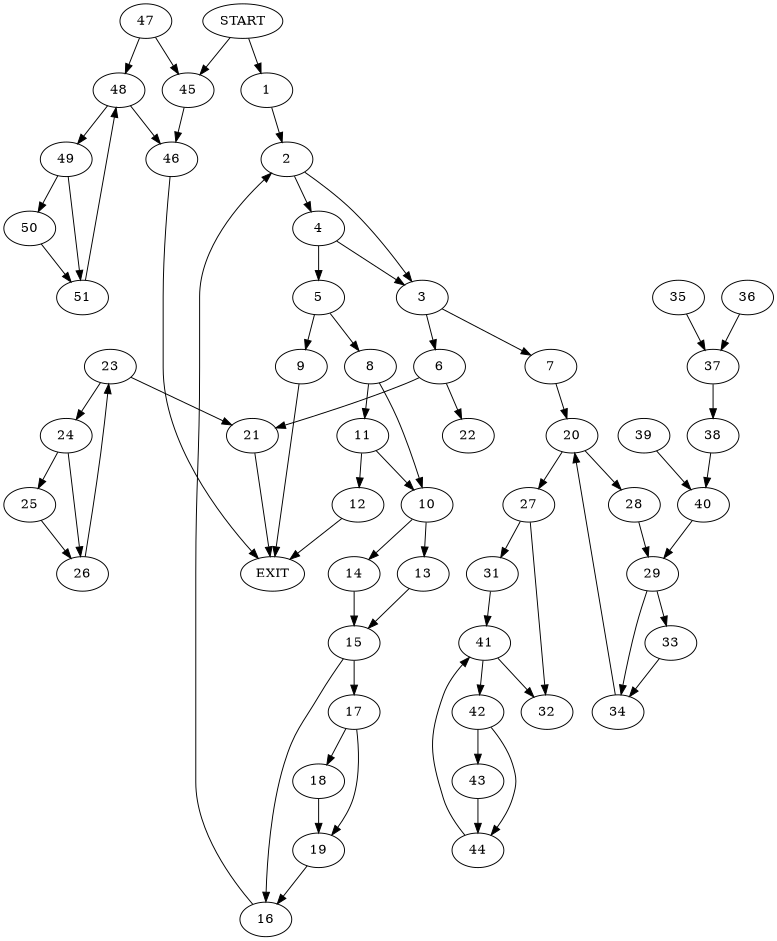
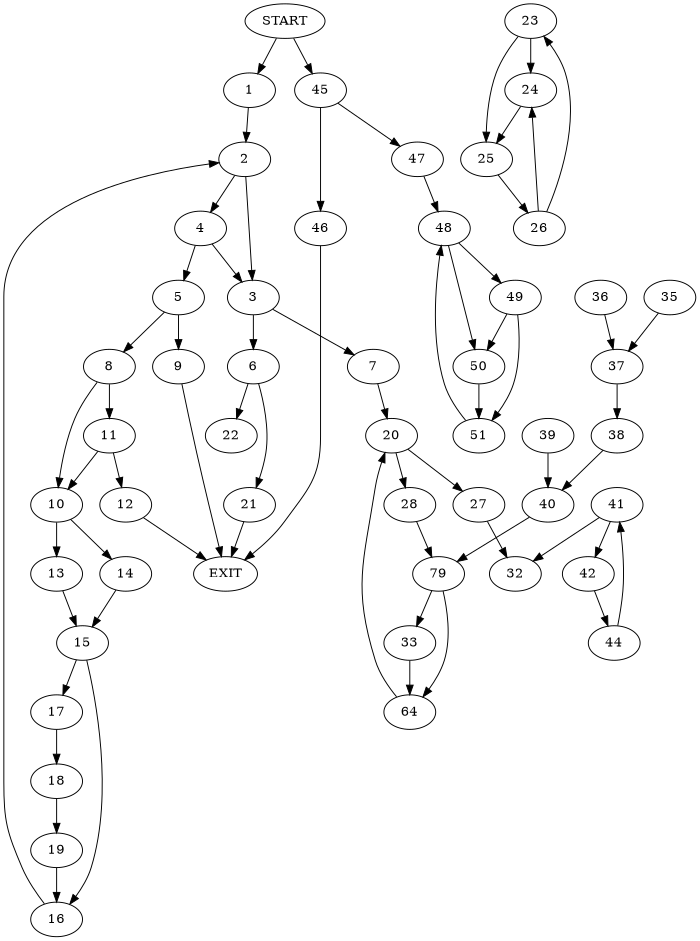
(164, 52) -> (365, 122)
(142, 121) -> (460, 293)
(177, 399) -> (493, 81)
(74, 500) -> (535, 164)
(492, 574) -> none
(653, 574) -> (439, 574)
(618, 712) -> (410, 712)
(357, 781) -> none
(478, 781) -> none
